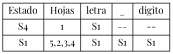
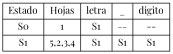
(23, 27) -> (23, 27)
